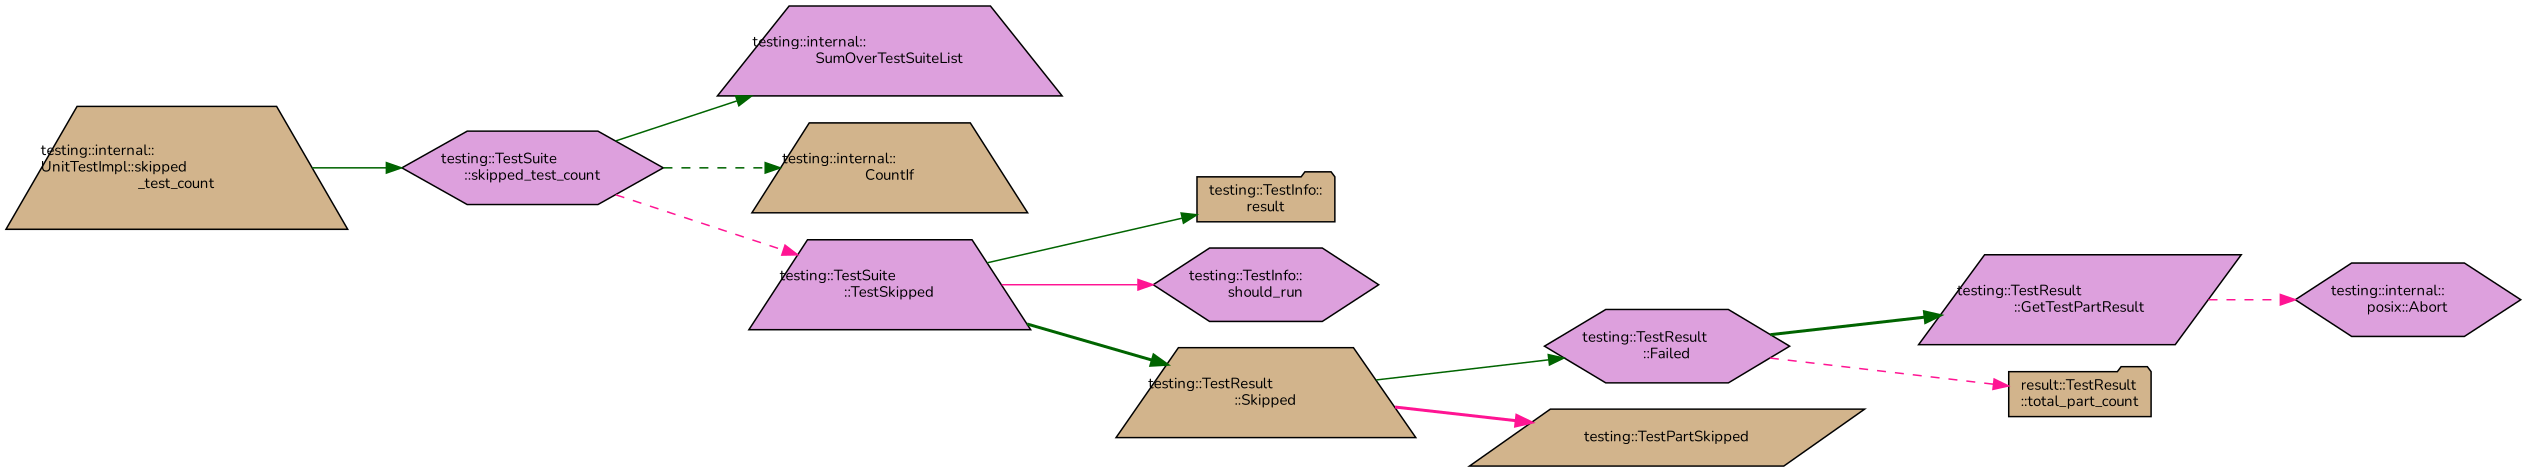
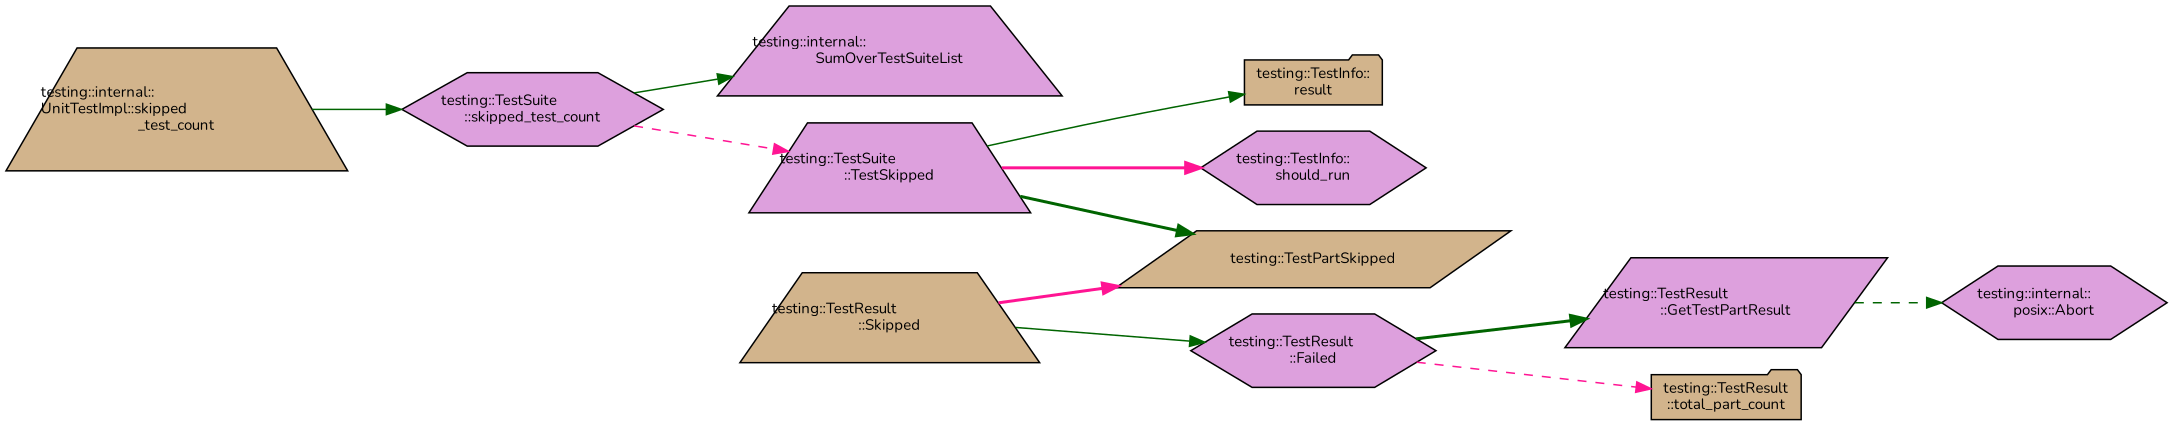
(890, 168) -> none
(1070, 285) -> (1094, 168)
(2244, 300) -> (1891, 303)
(1089, 342) -> (1099, 214)
(2080, 394) -> (1726, 397)
